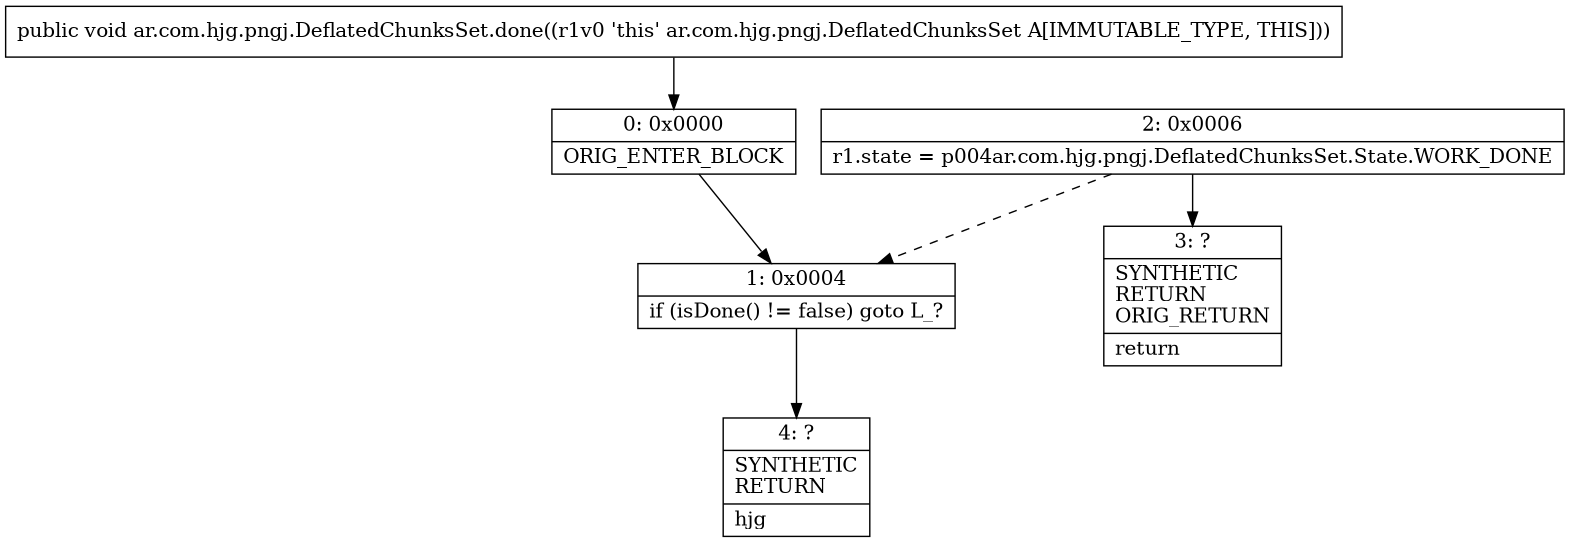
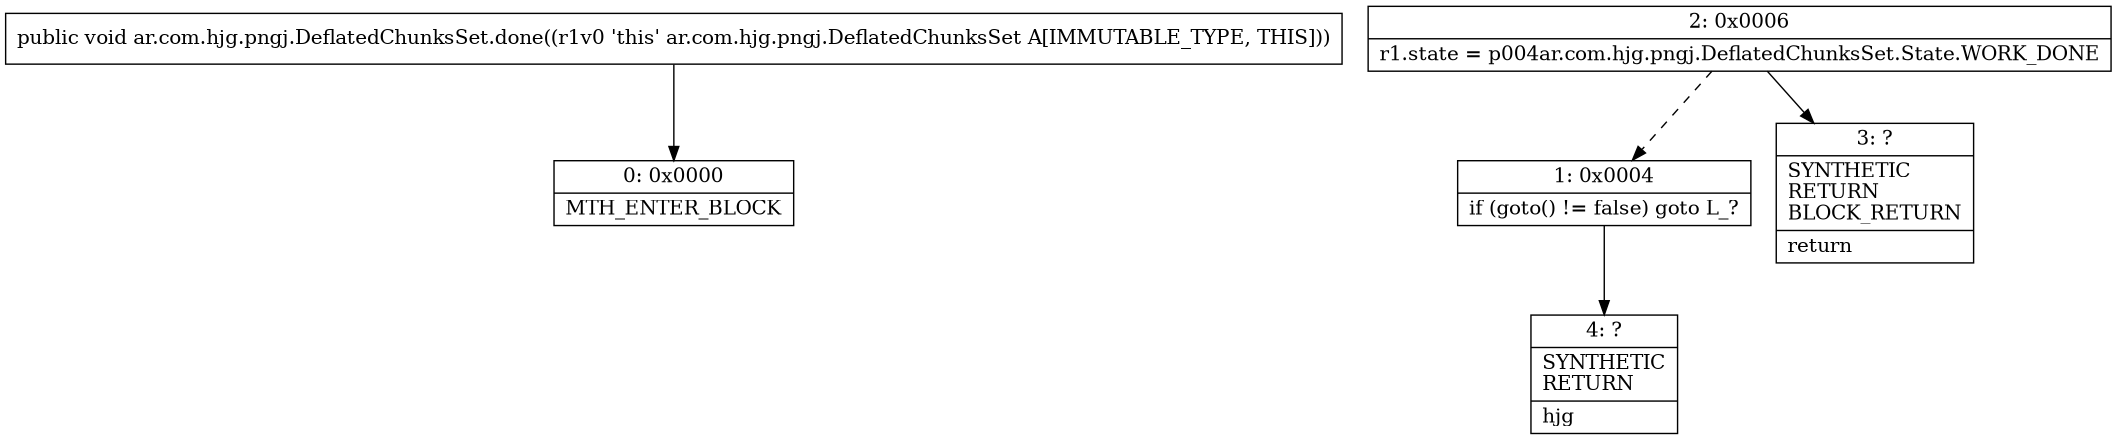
(674, 157) -> (674, 209)
(730, 213) -> none
(796, 312) -> (1604, 209)
(1193, 316) -> (1875, 214)
